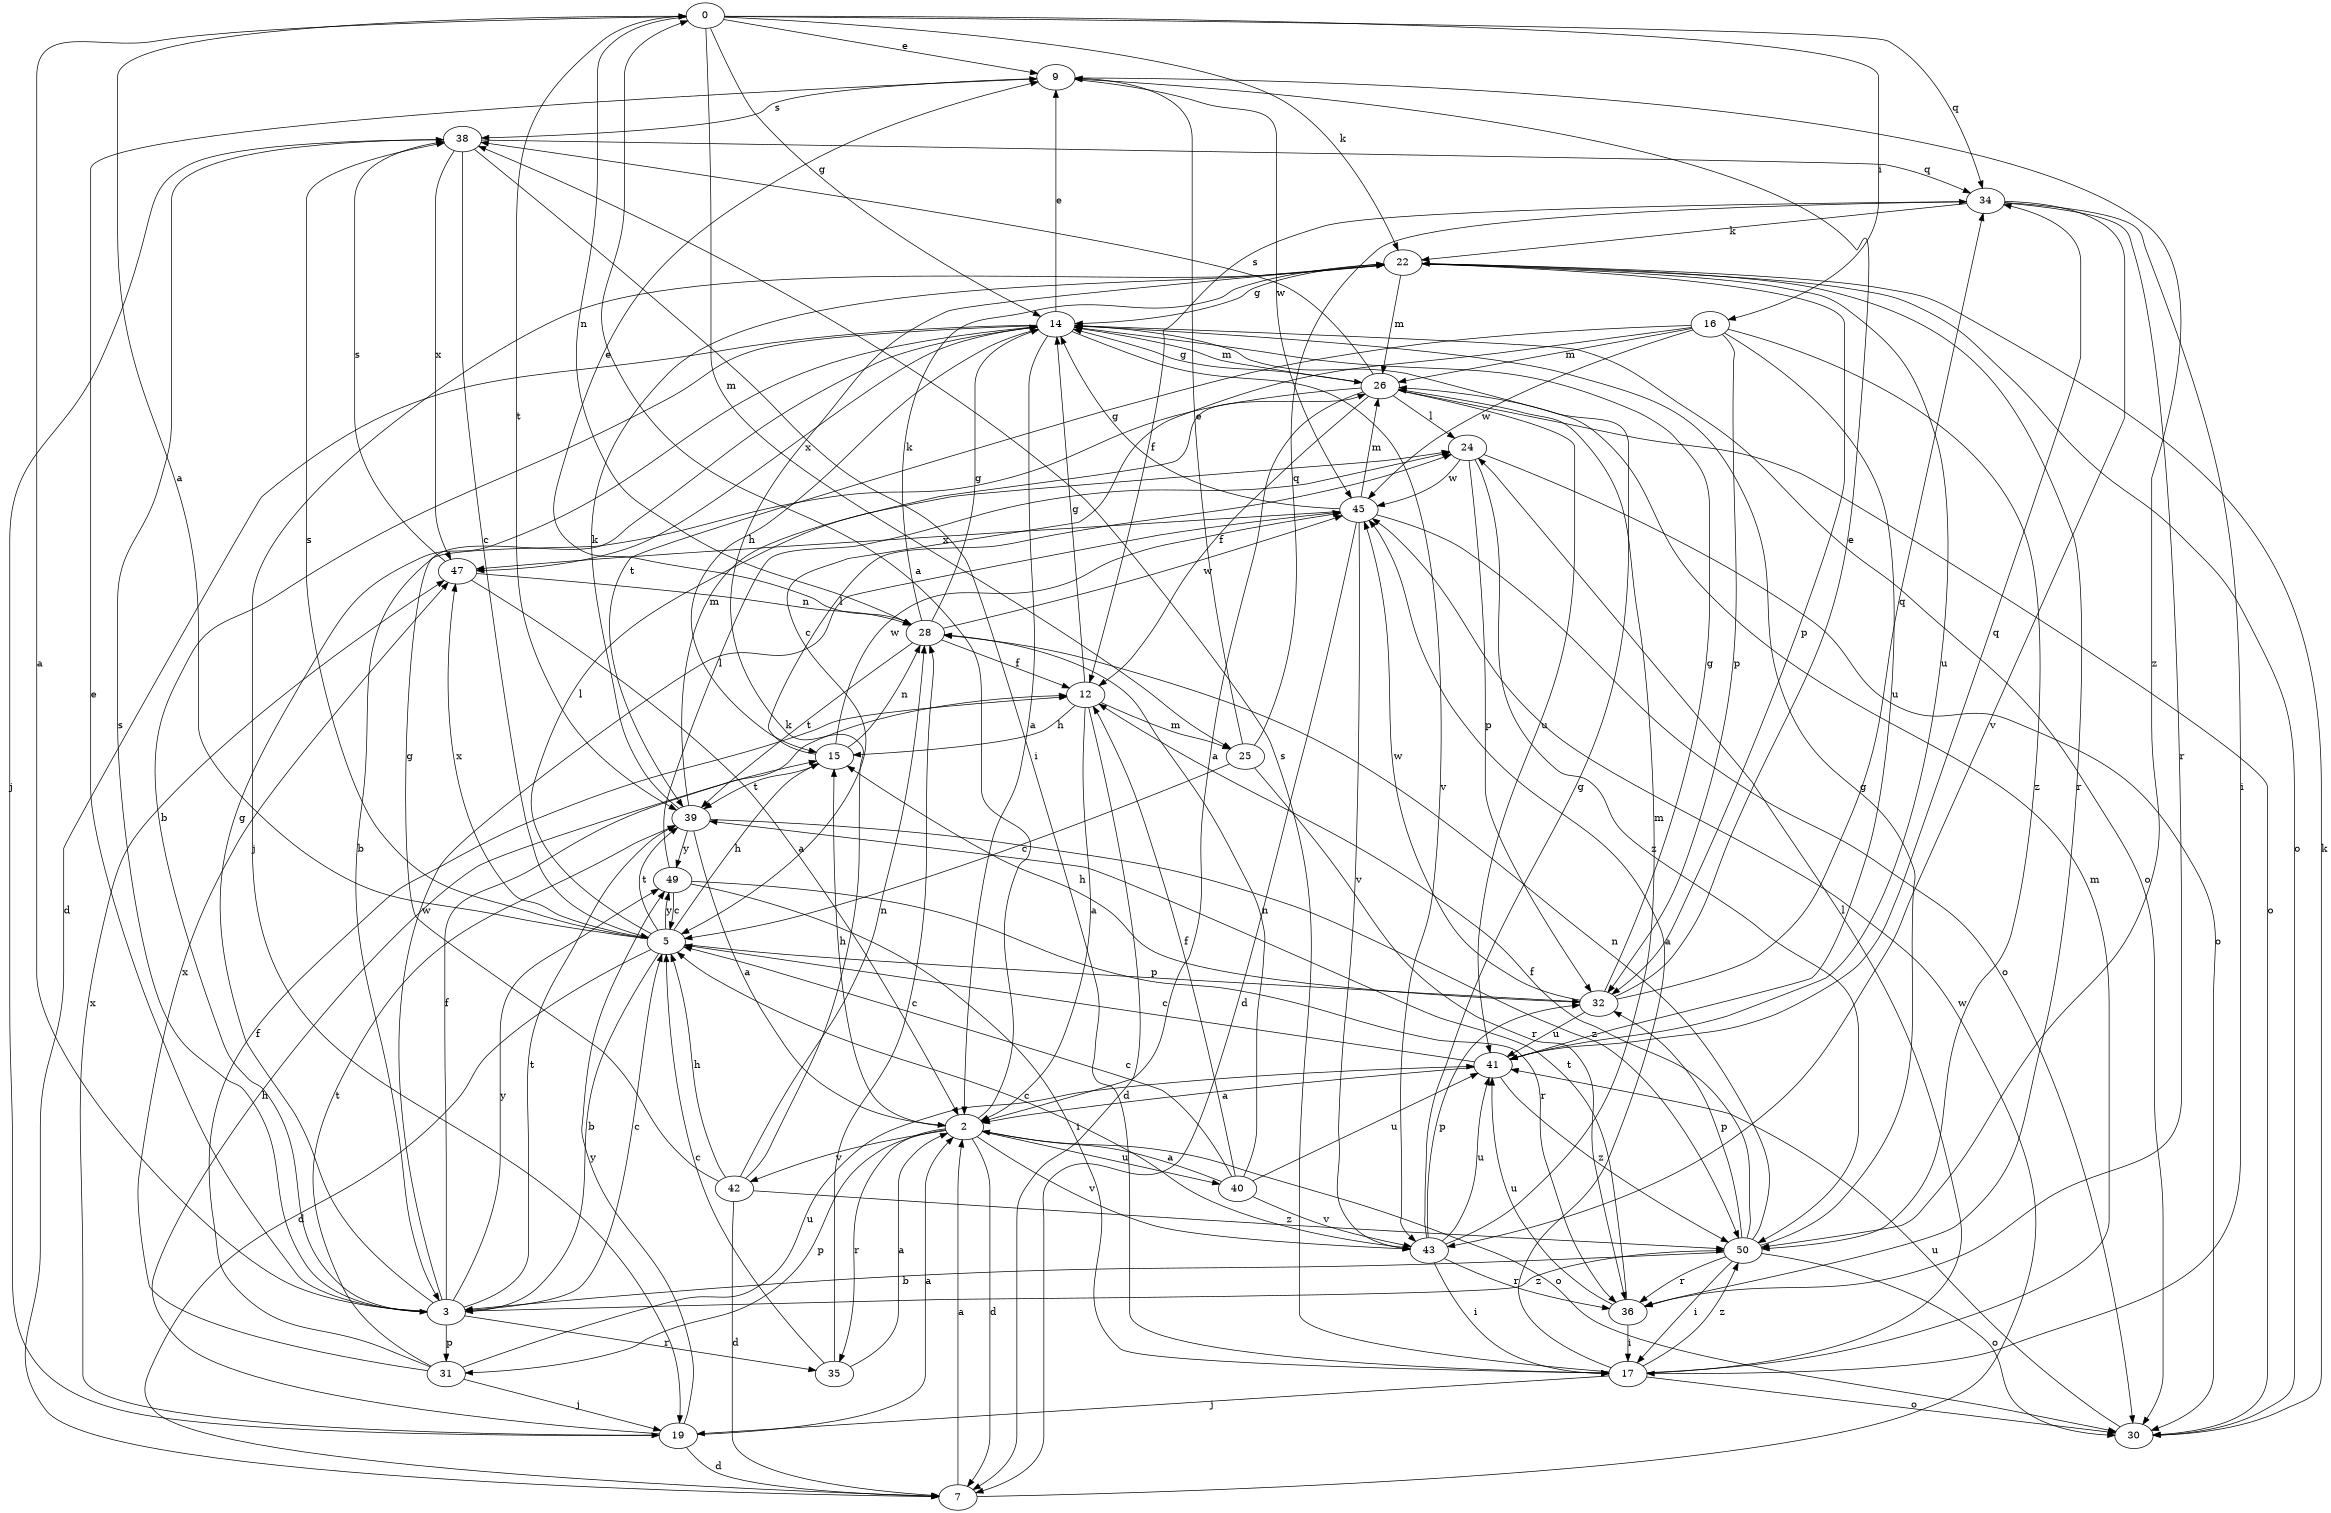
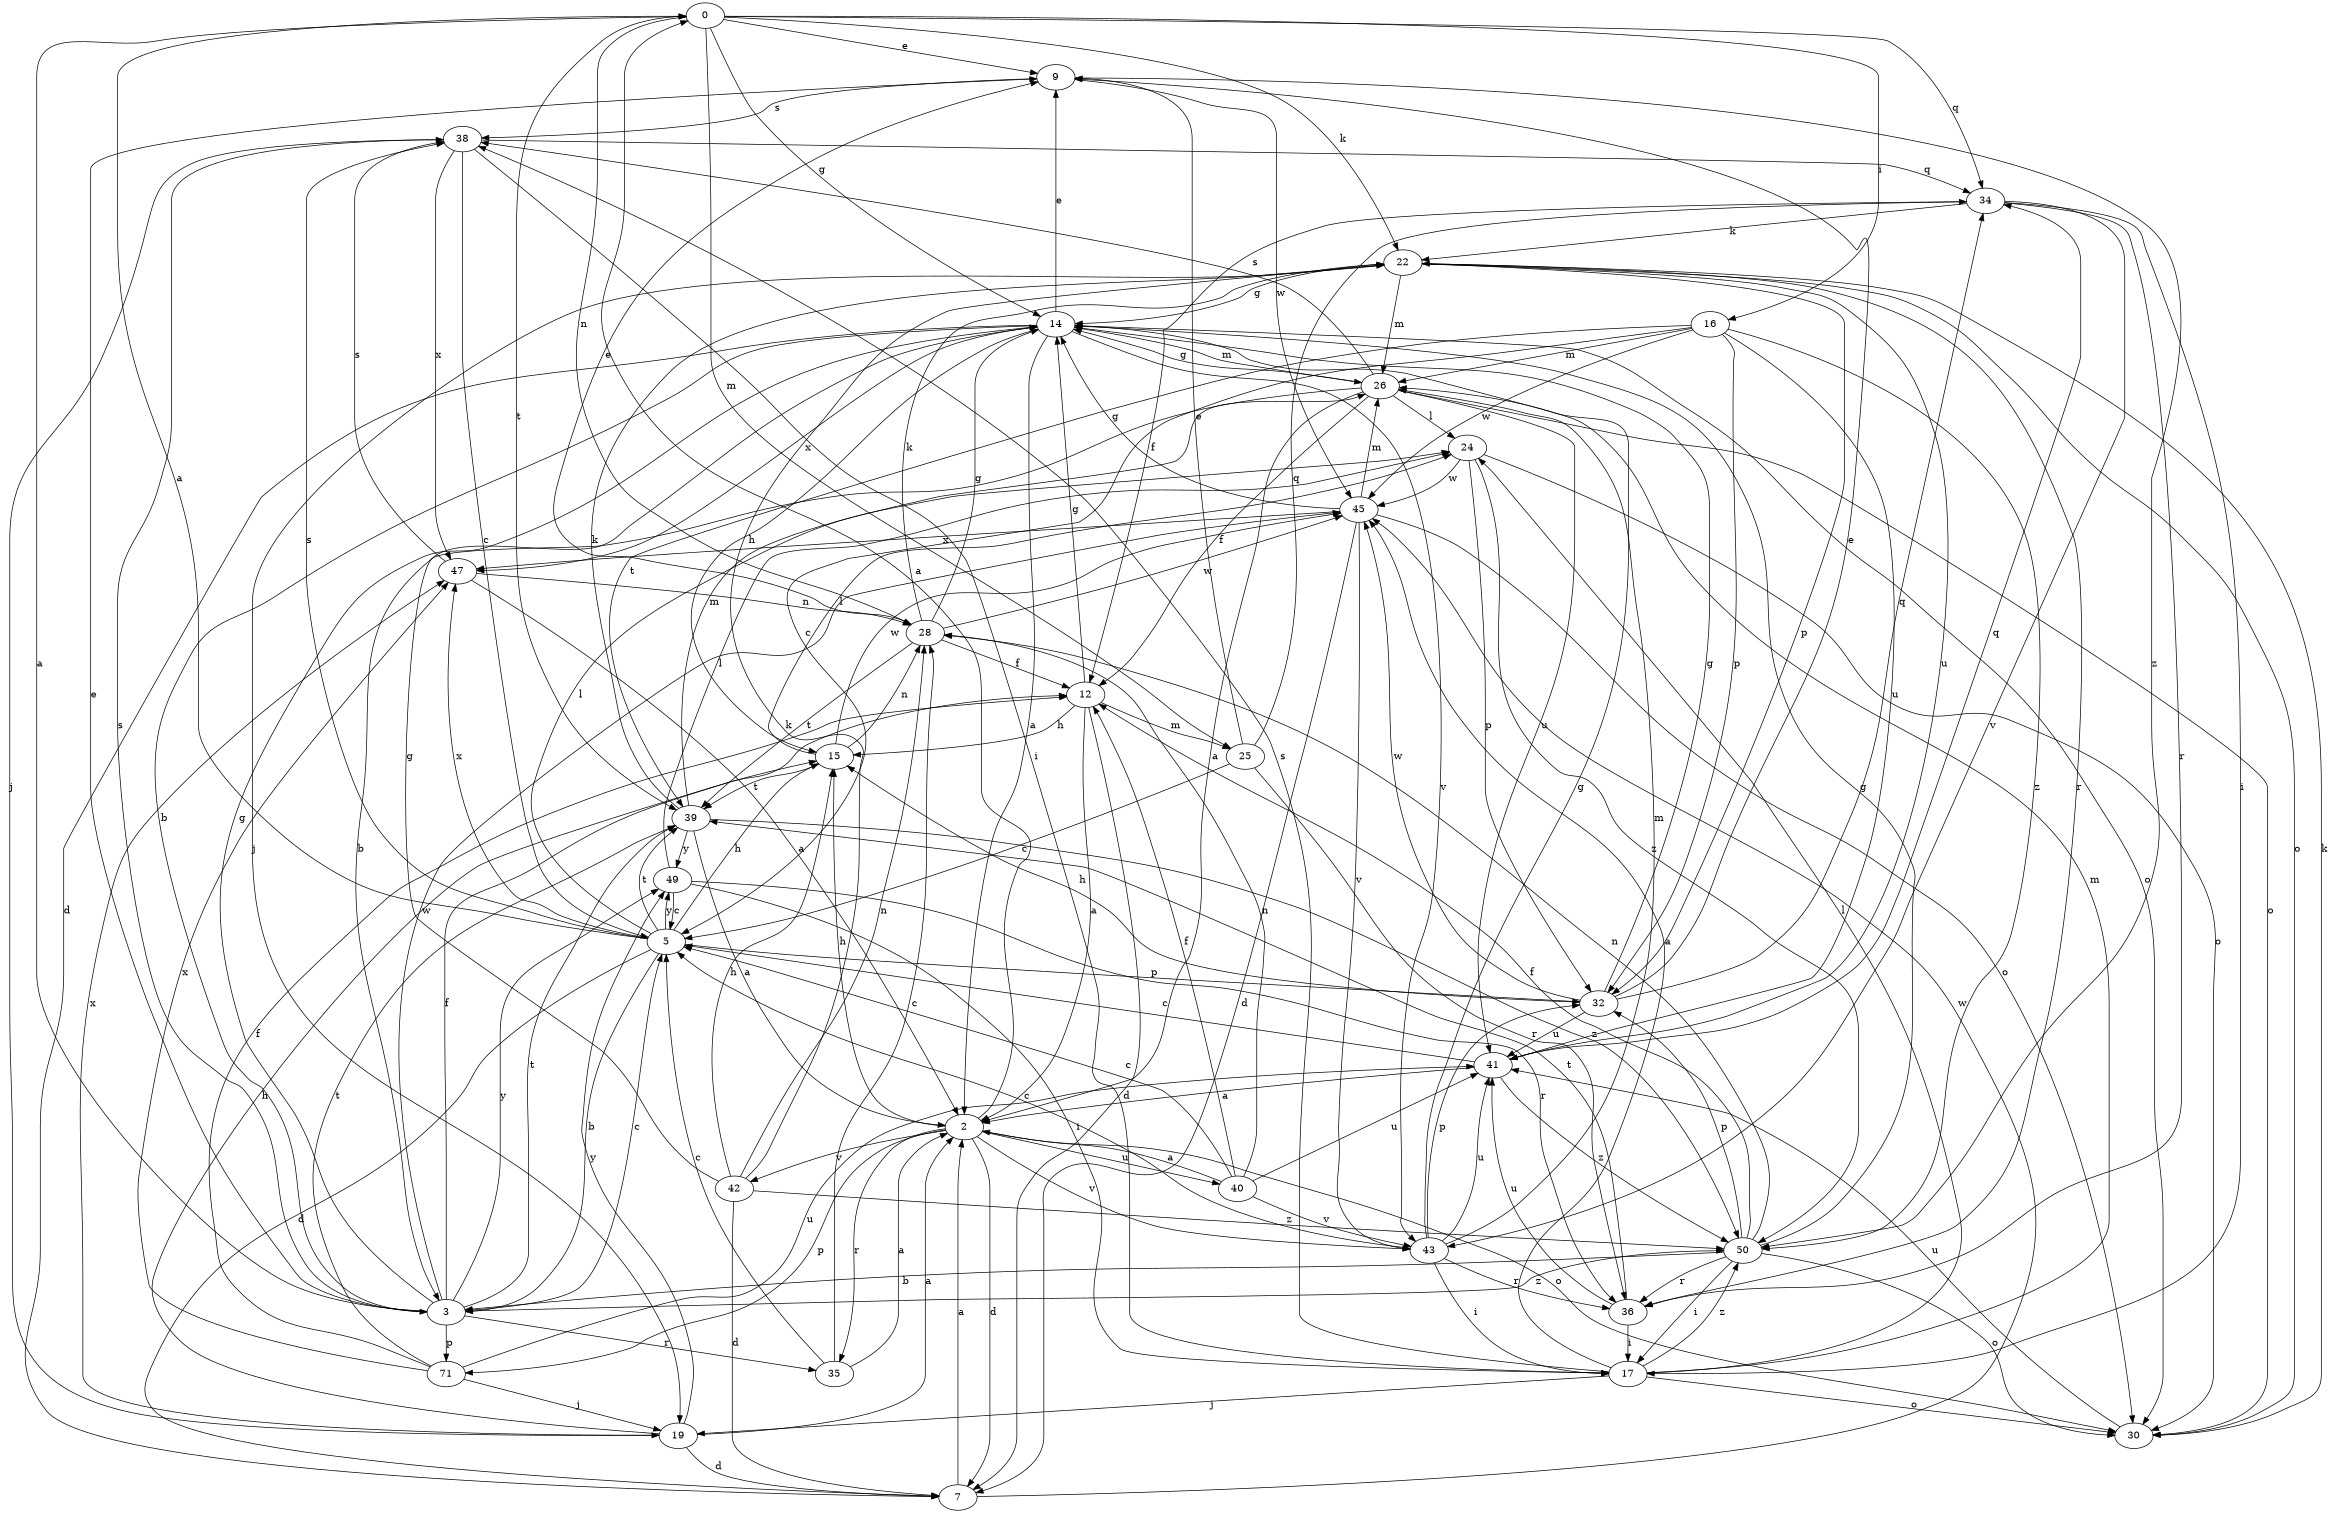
(693, 1071) -> (729, 970)
(446, 1374) -> (446, 1374)
